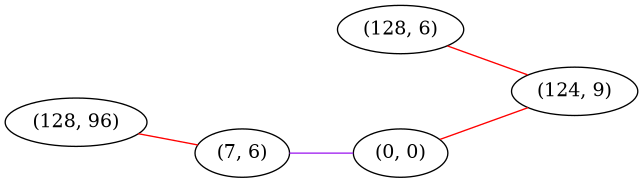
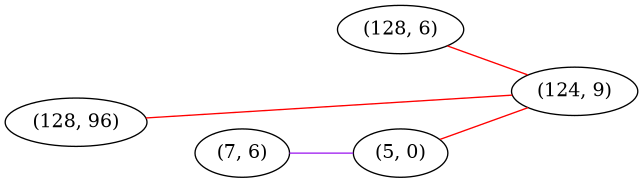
(168, 139) -> (329, 107)
(401, 153) -> (401, 153)
